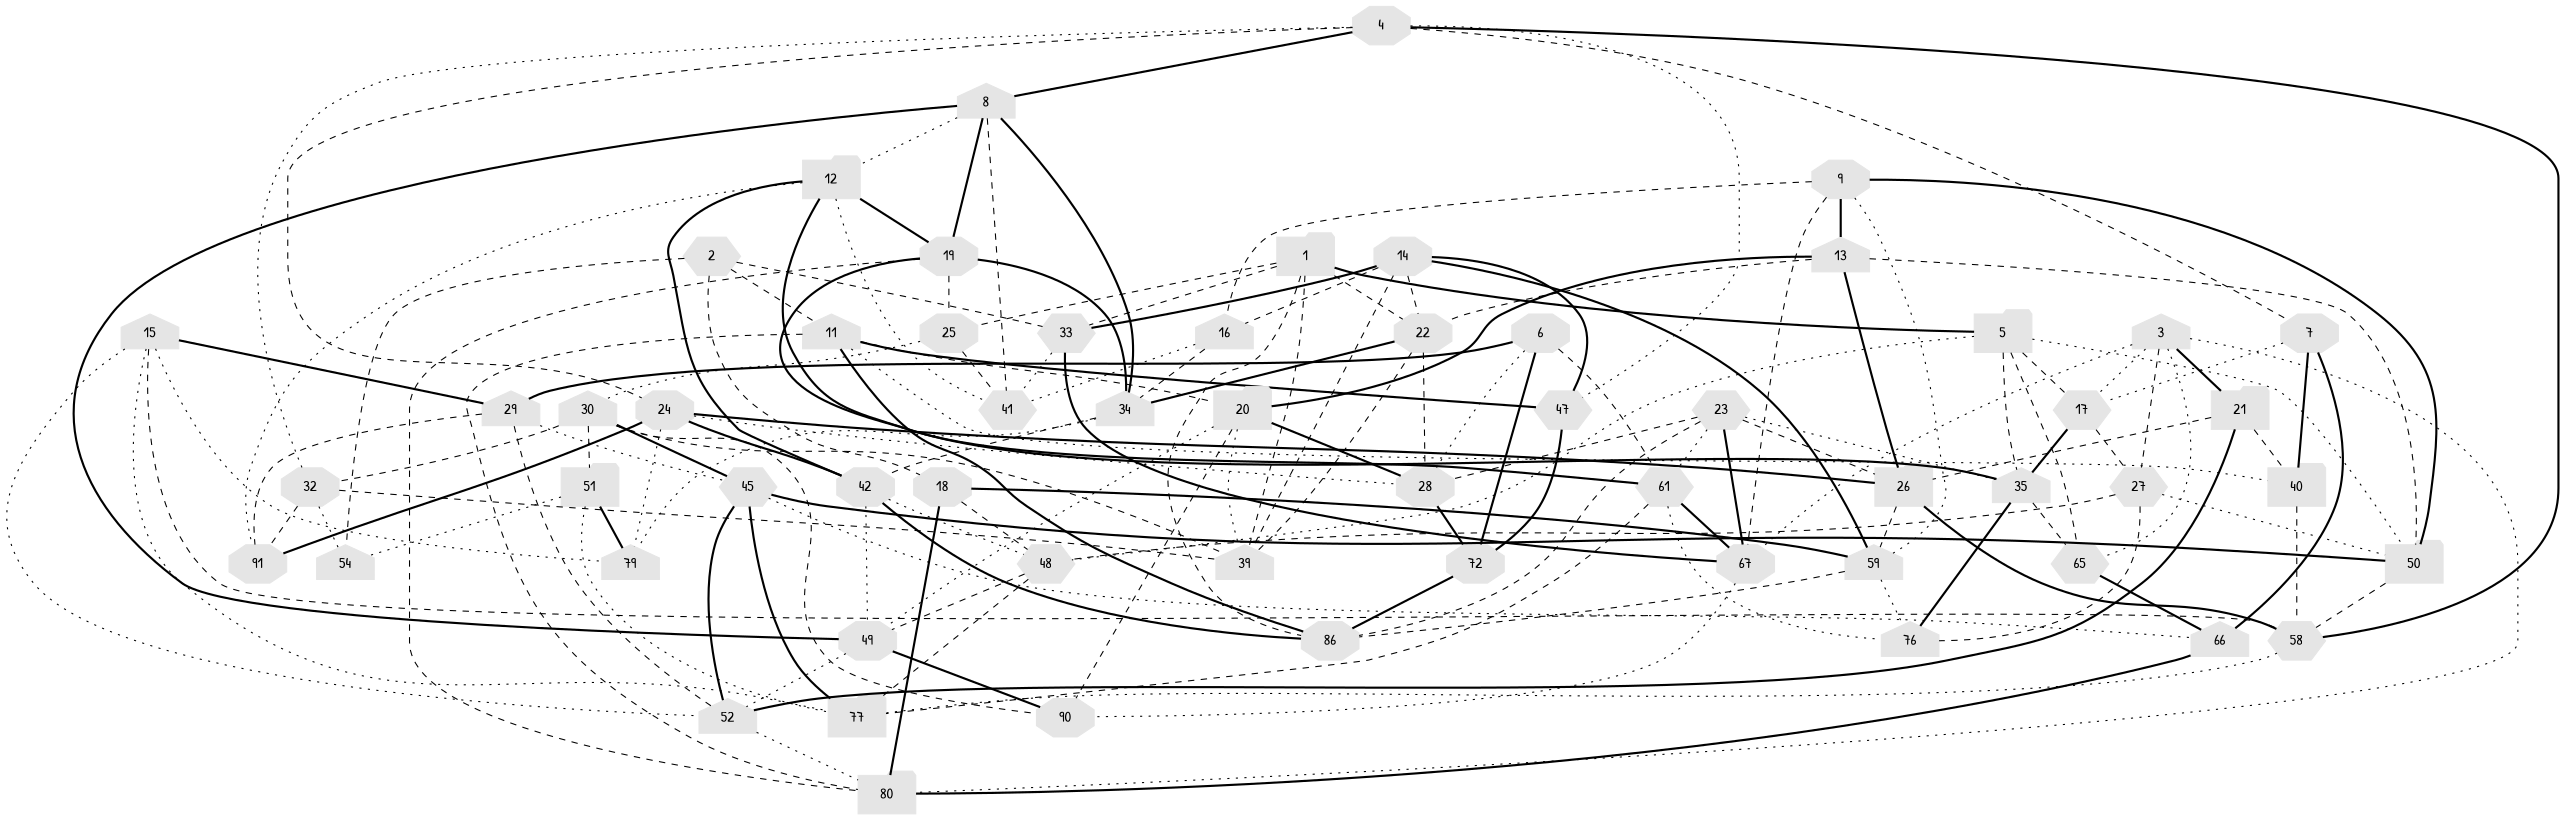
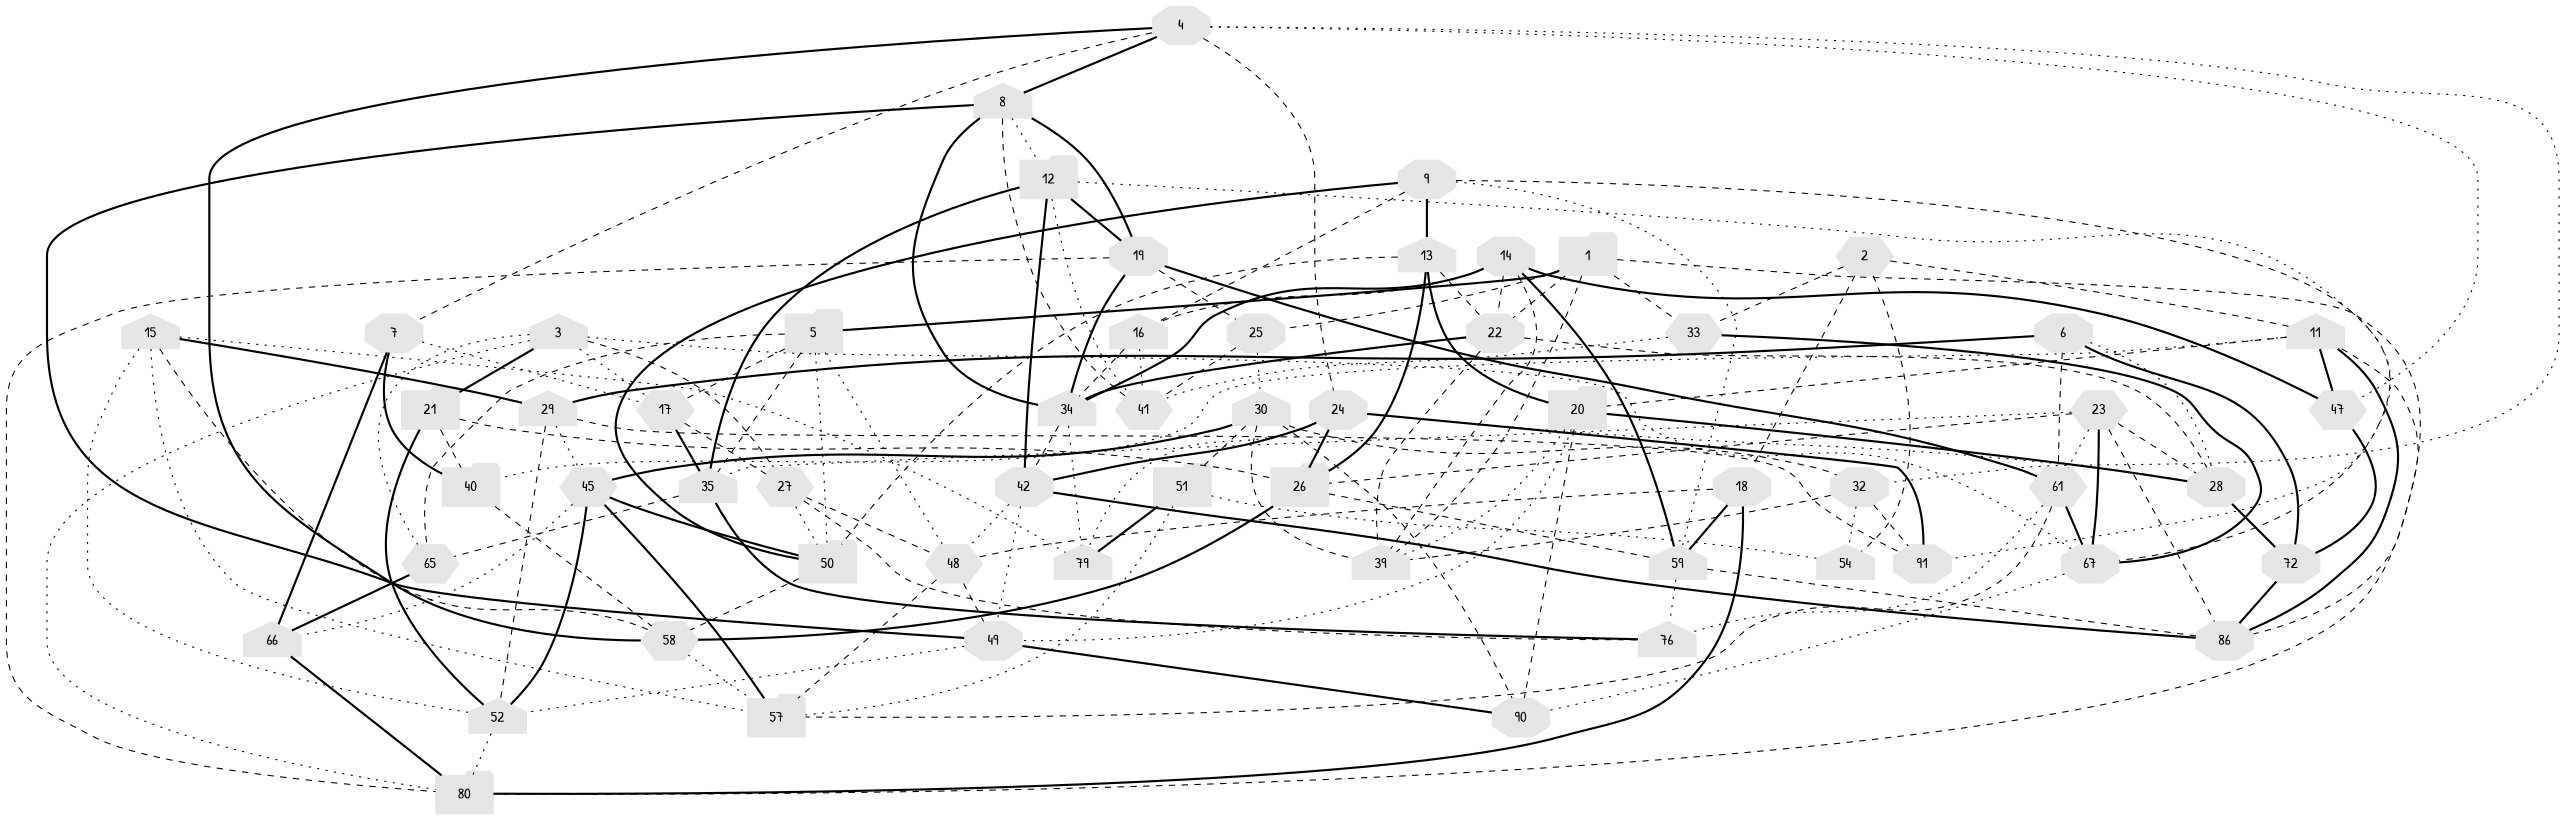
(1242, 299) -> (1303, 290)
(857, 718) -> (776, 718)
